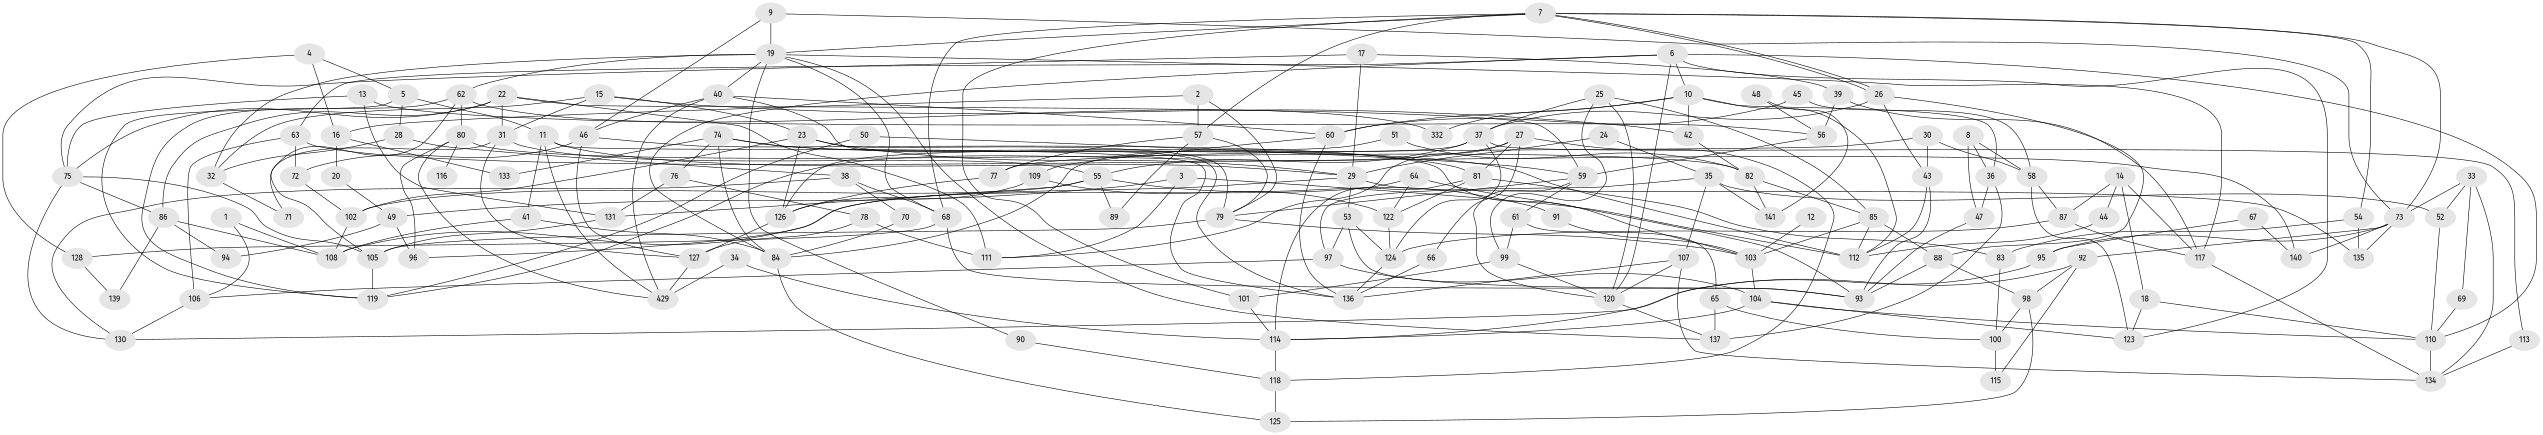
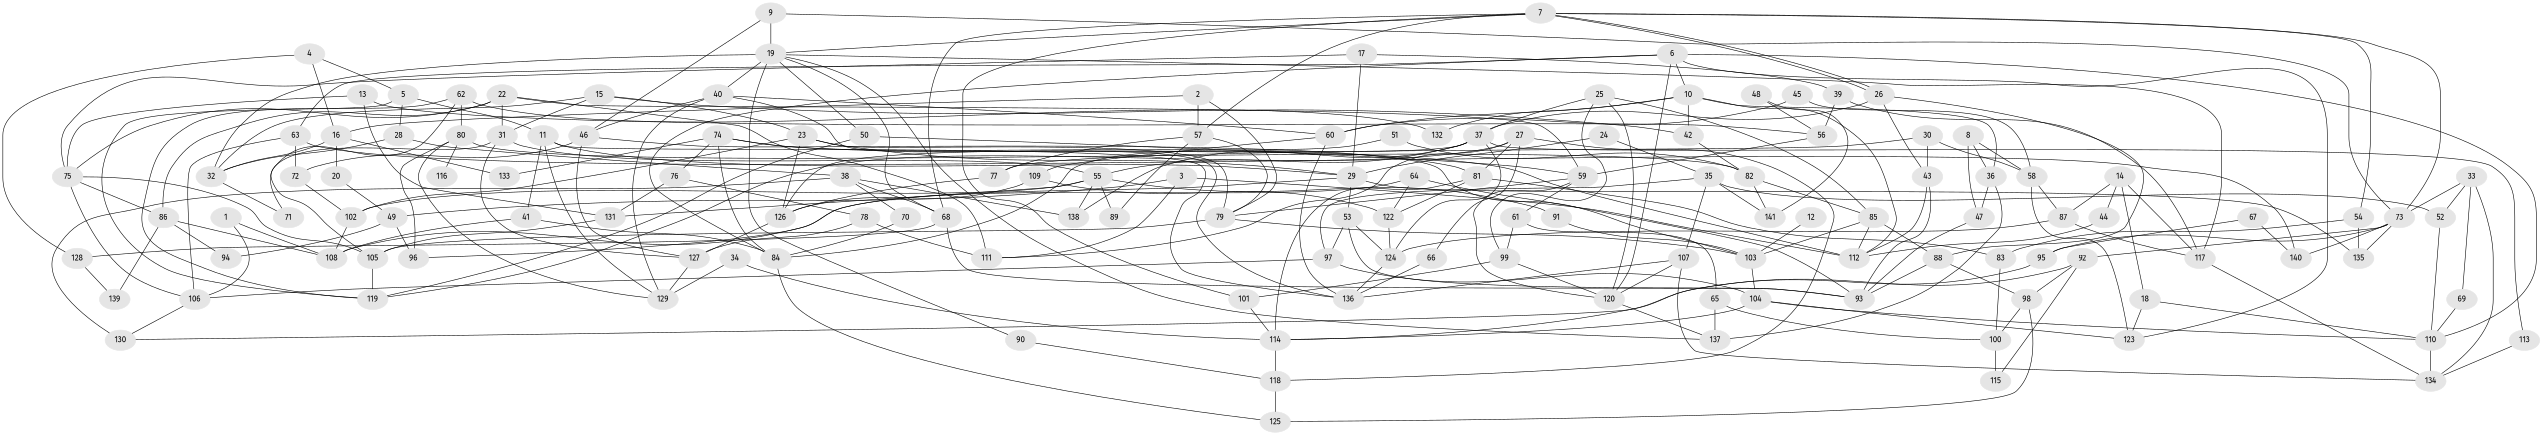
(613, 61) -> (818, 95)
(1437, 136) -> (1437, 136)
none -> (274, 157)
none -> (1074, 218)
(29, 283) -> (113, 260)
(663, 299) -> (663, 299)
